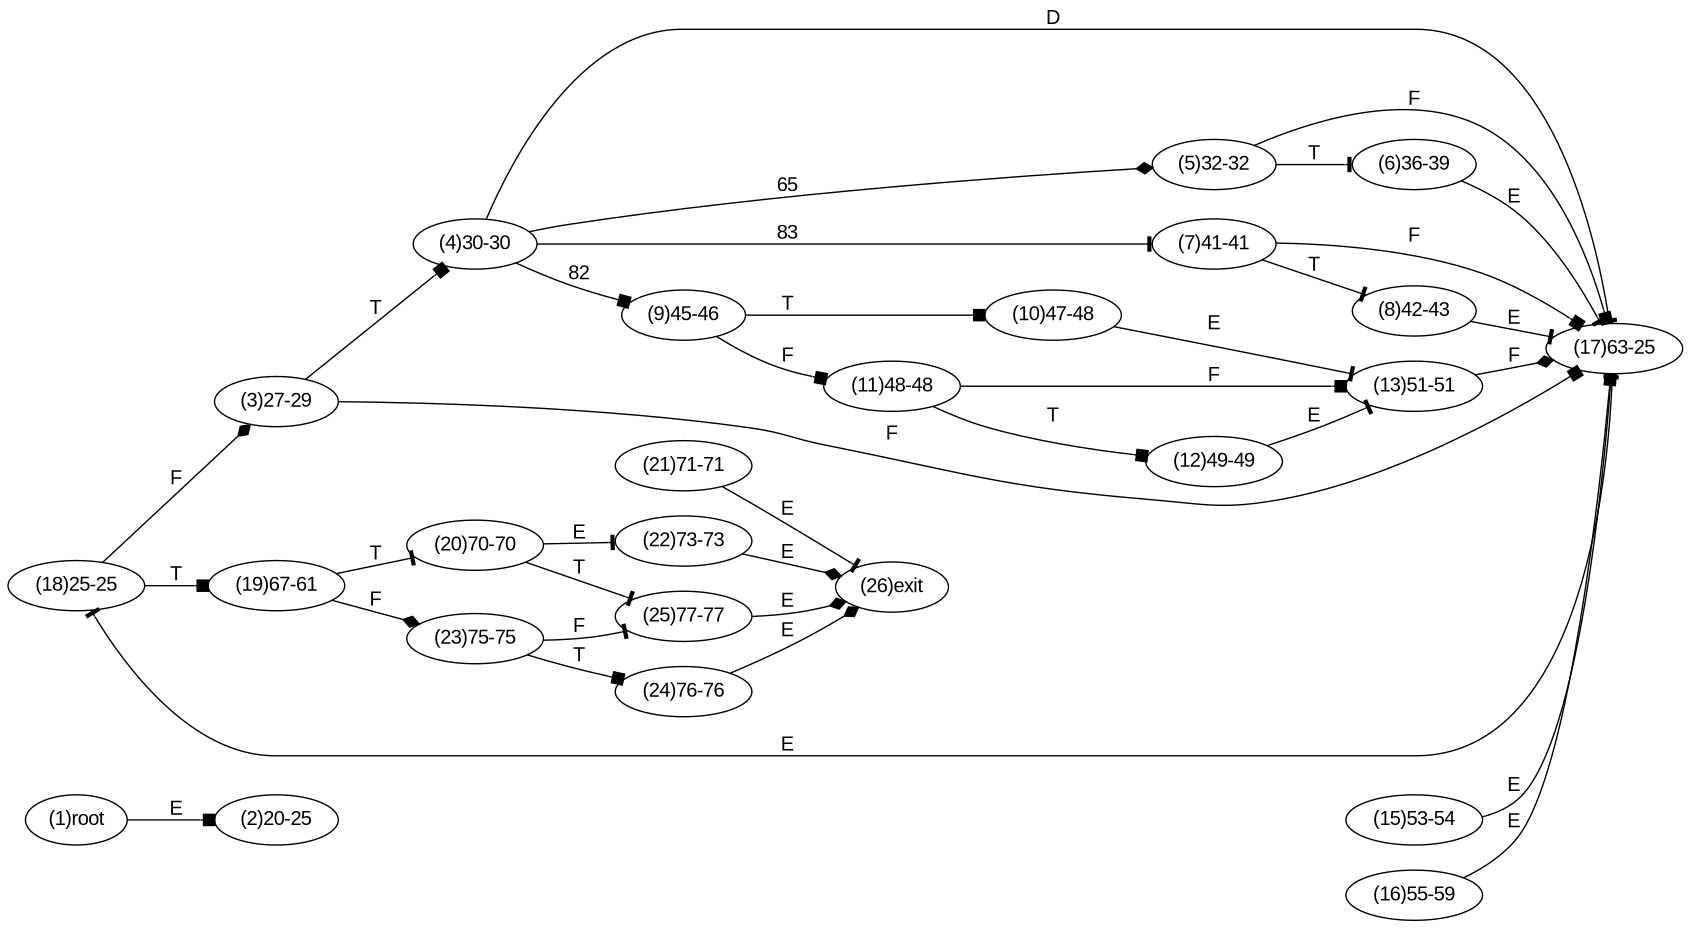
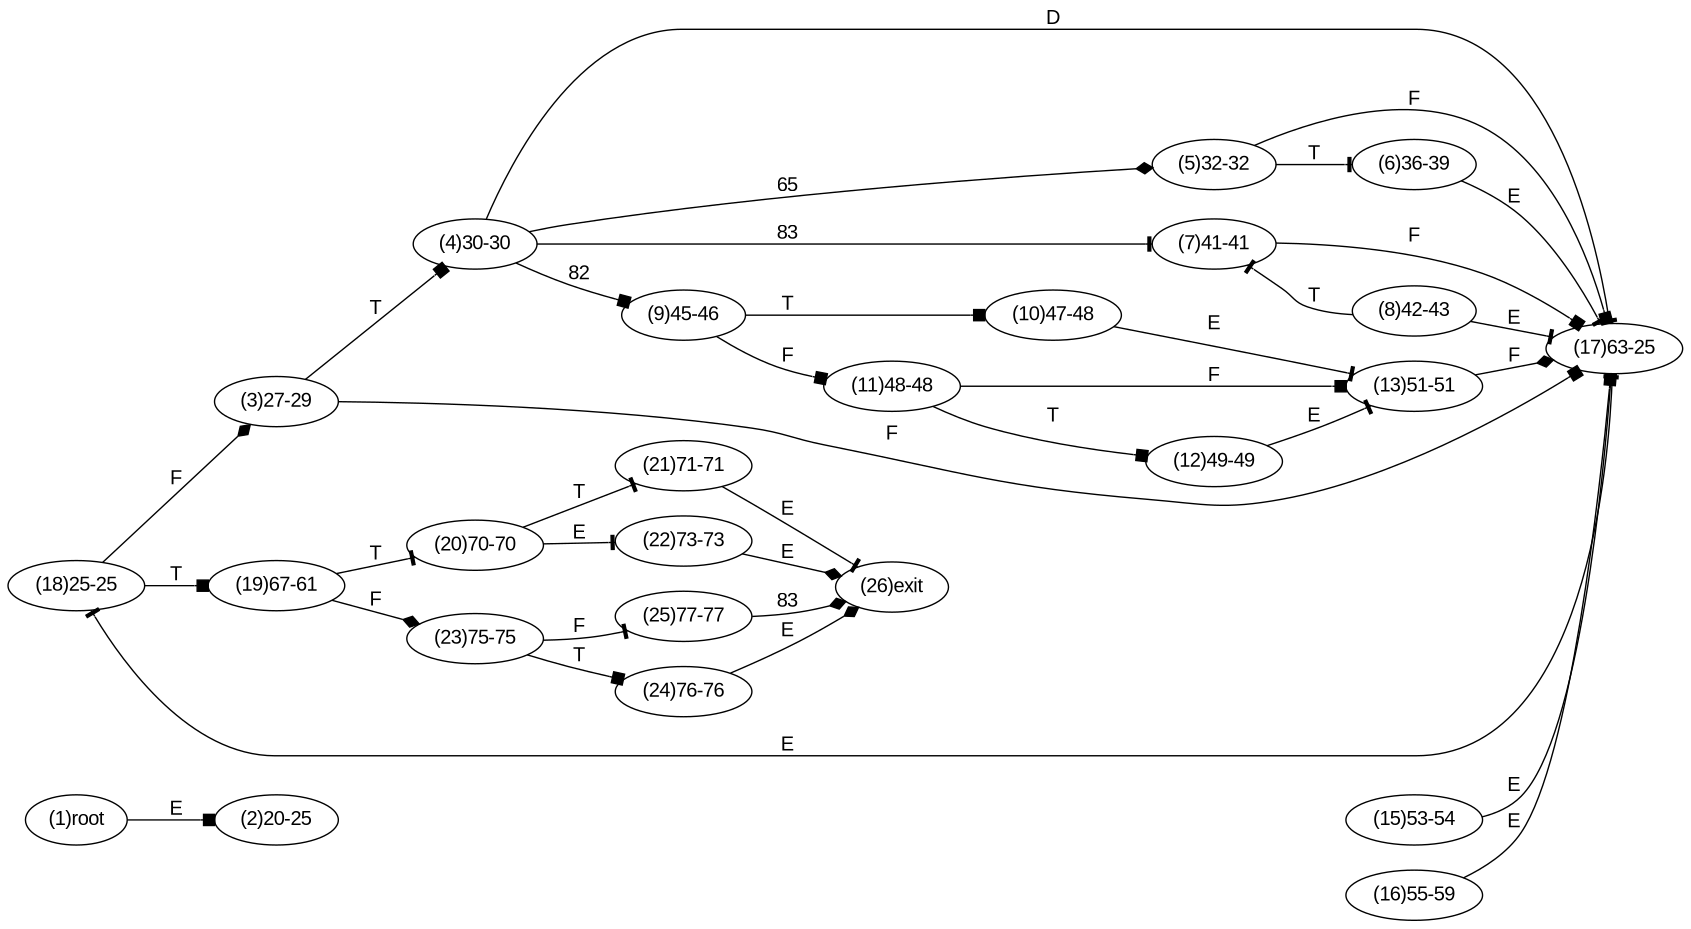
(1311, 276) -> (1299, 303)
(576, 580) -> (576, 507)
(788, 602) -> (788, 602)
